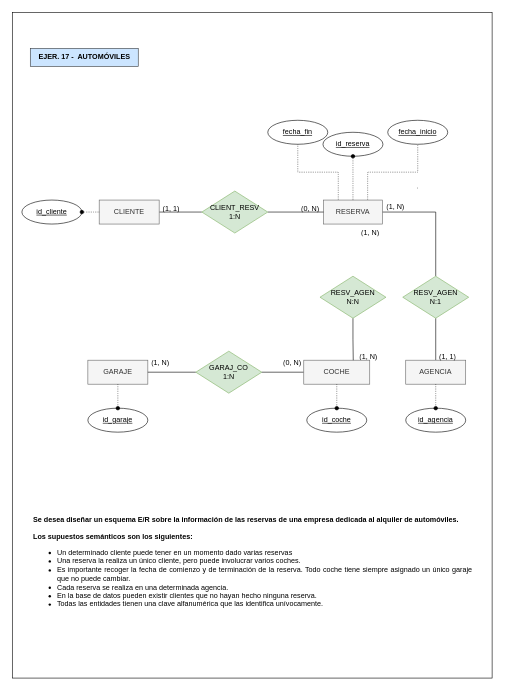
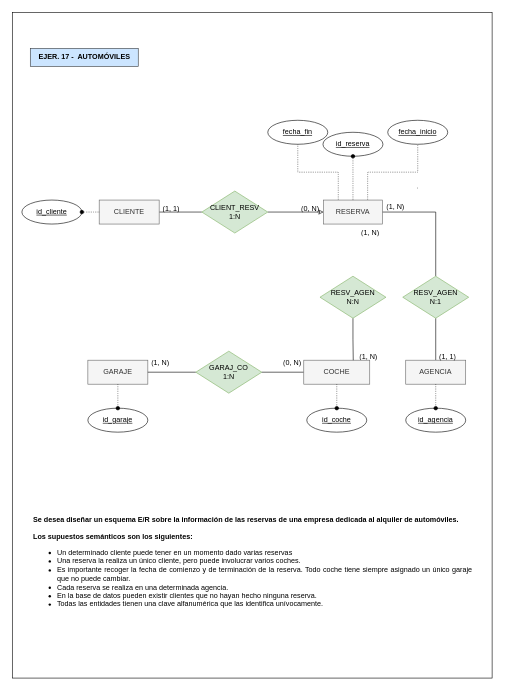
(319, 212) -> (318, 212)
